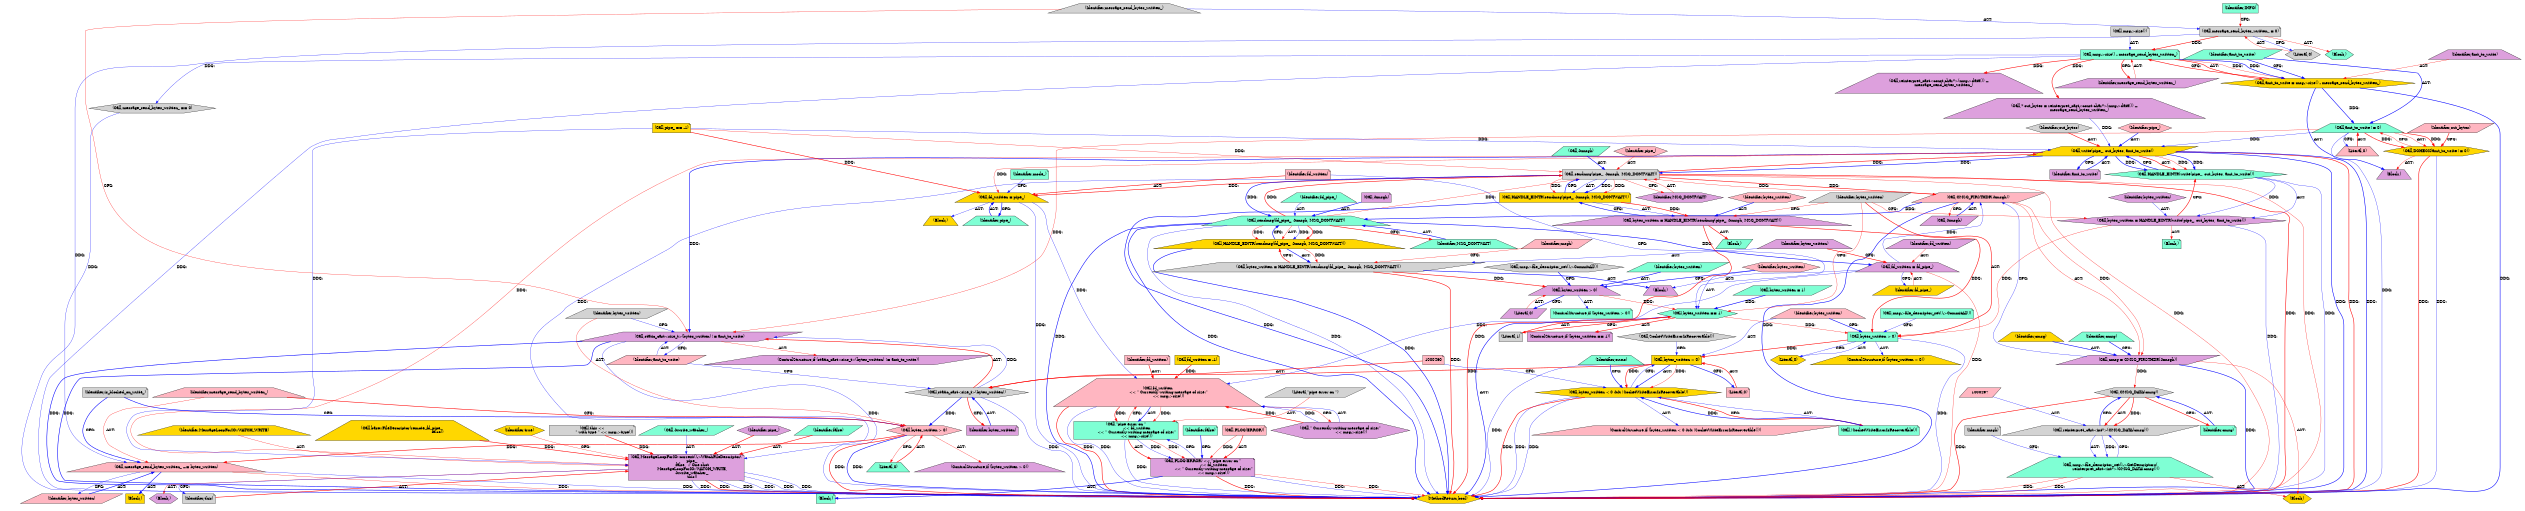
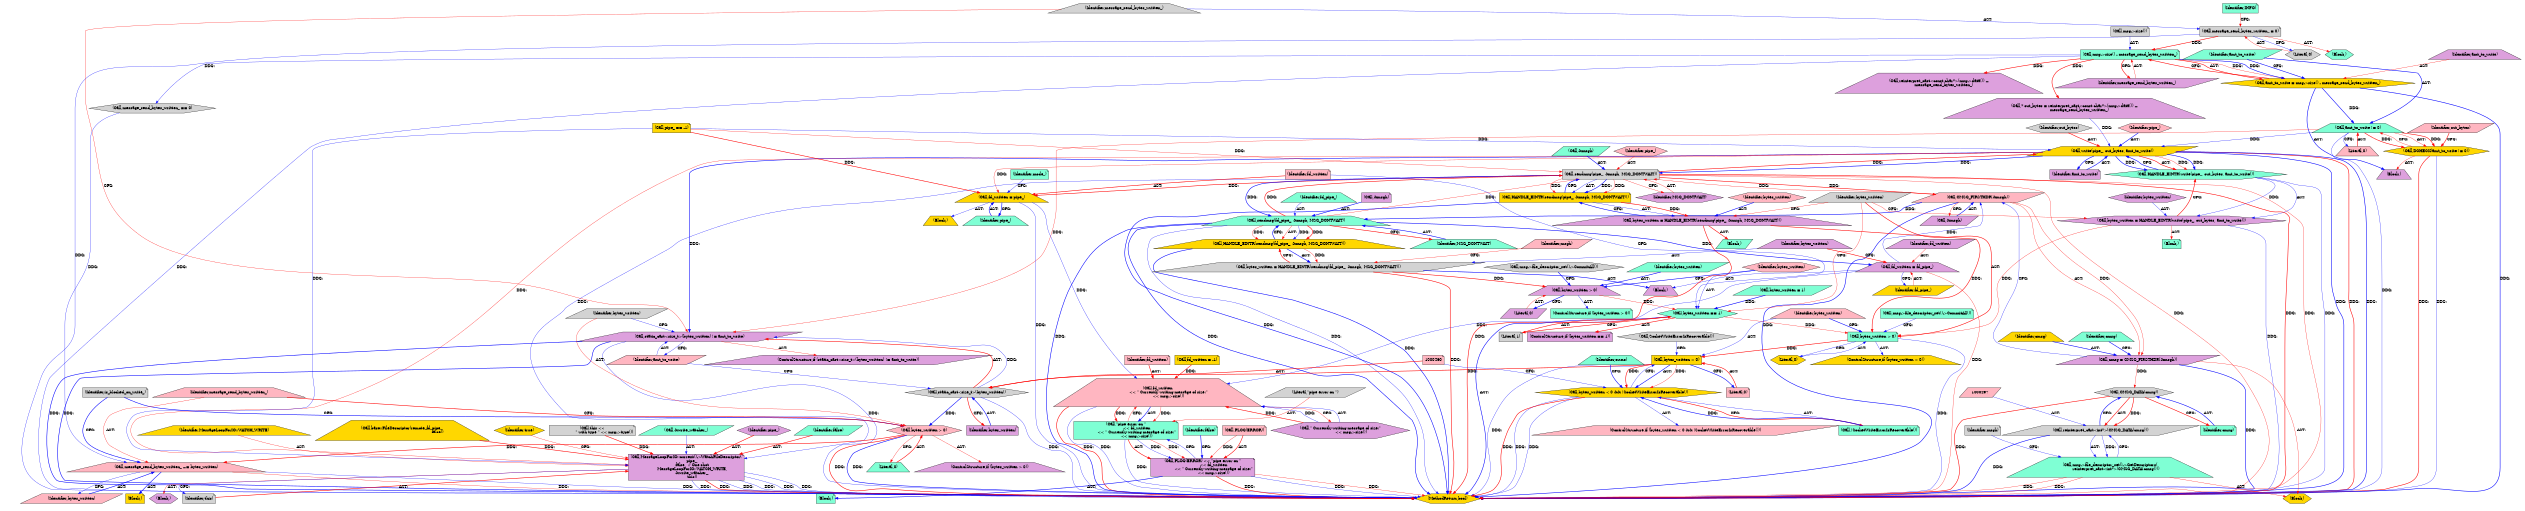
none -> (1776, 497)
